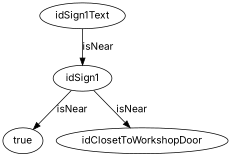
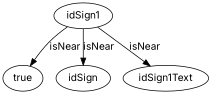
(83, 43) -> (121, 44)
(142, 141) -> (83, 78)
